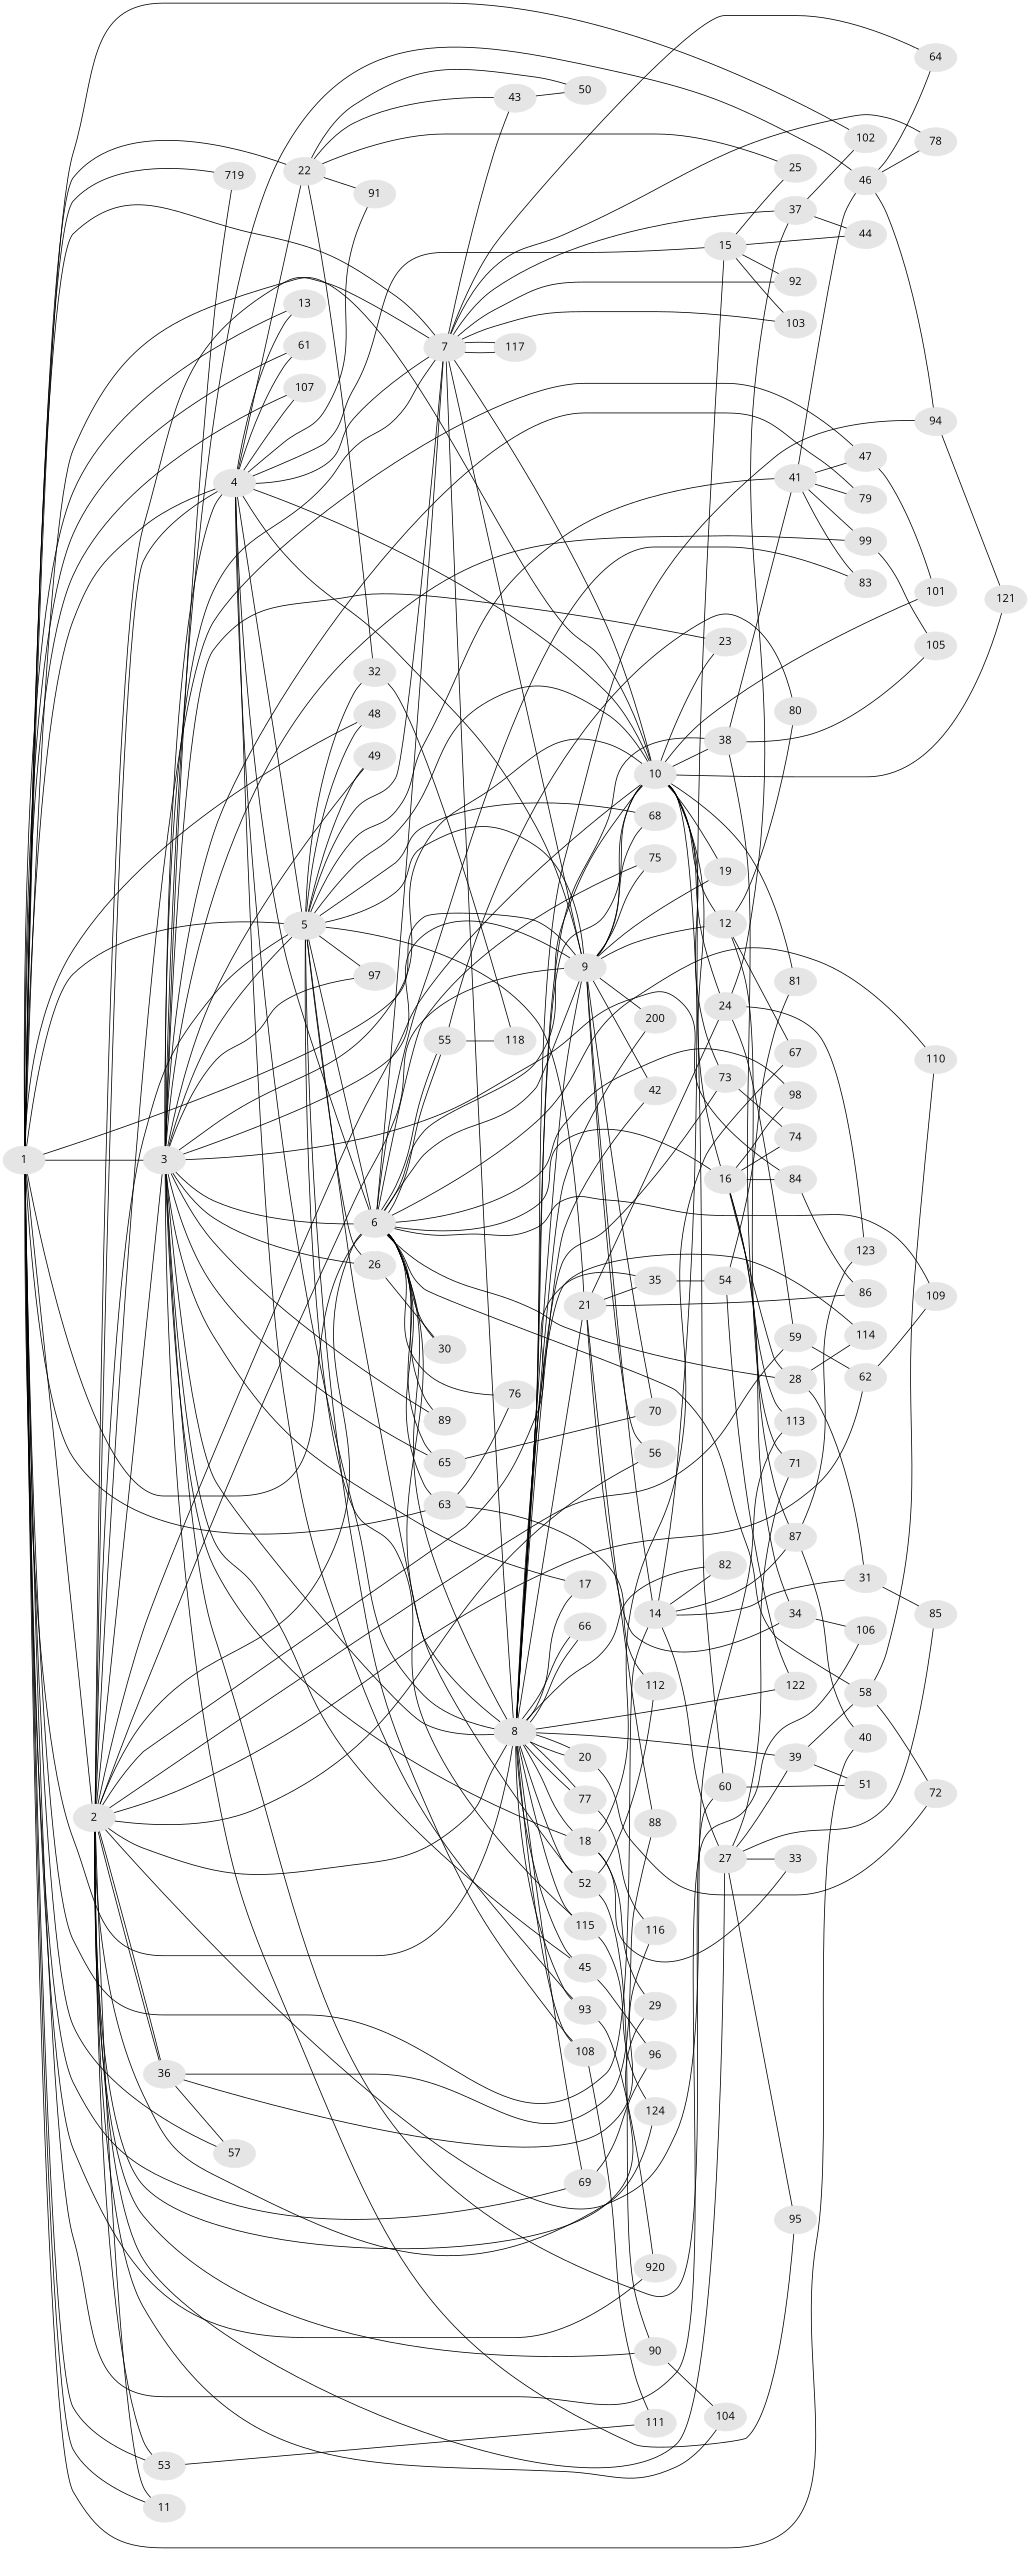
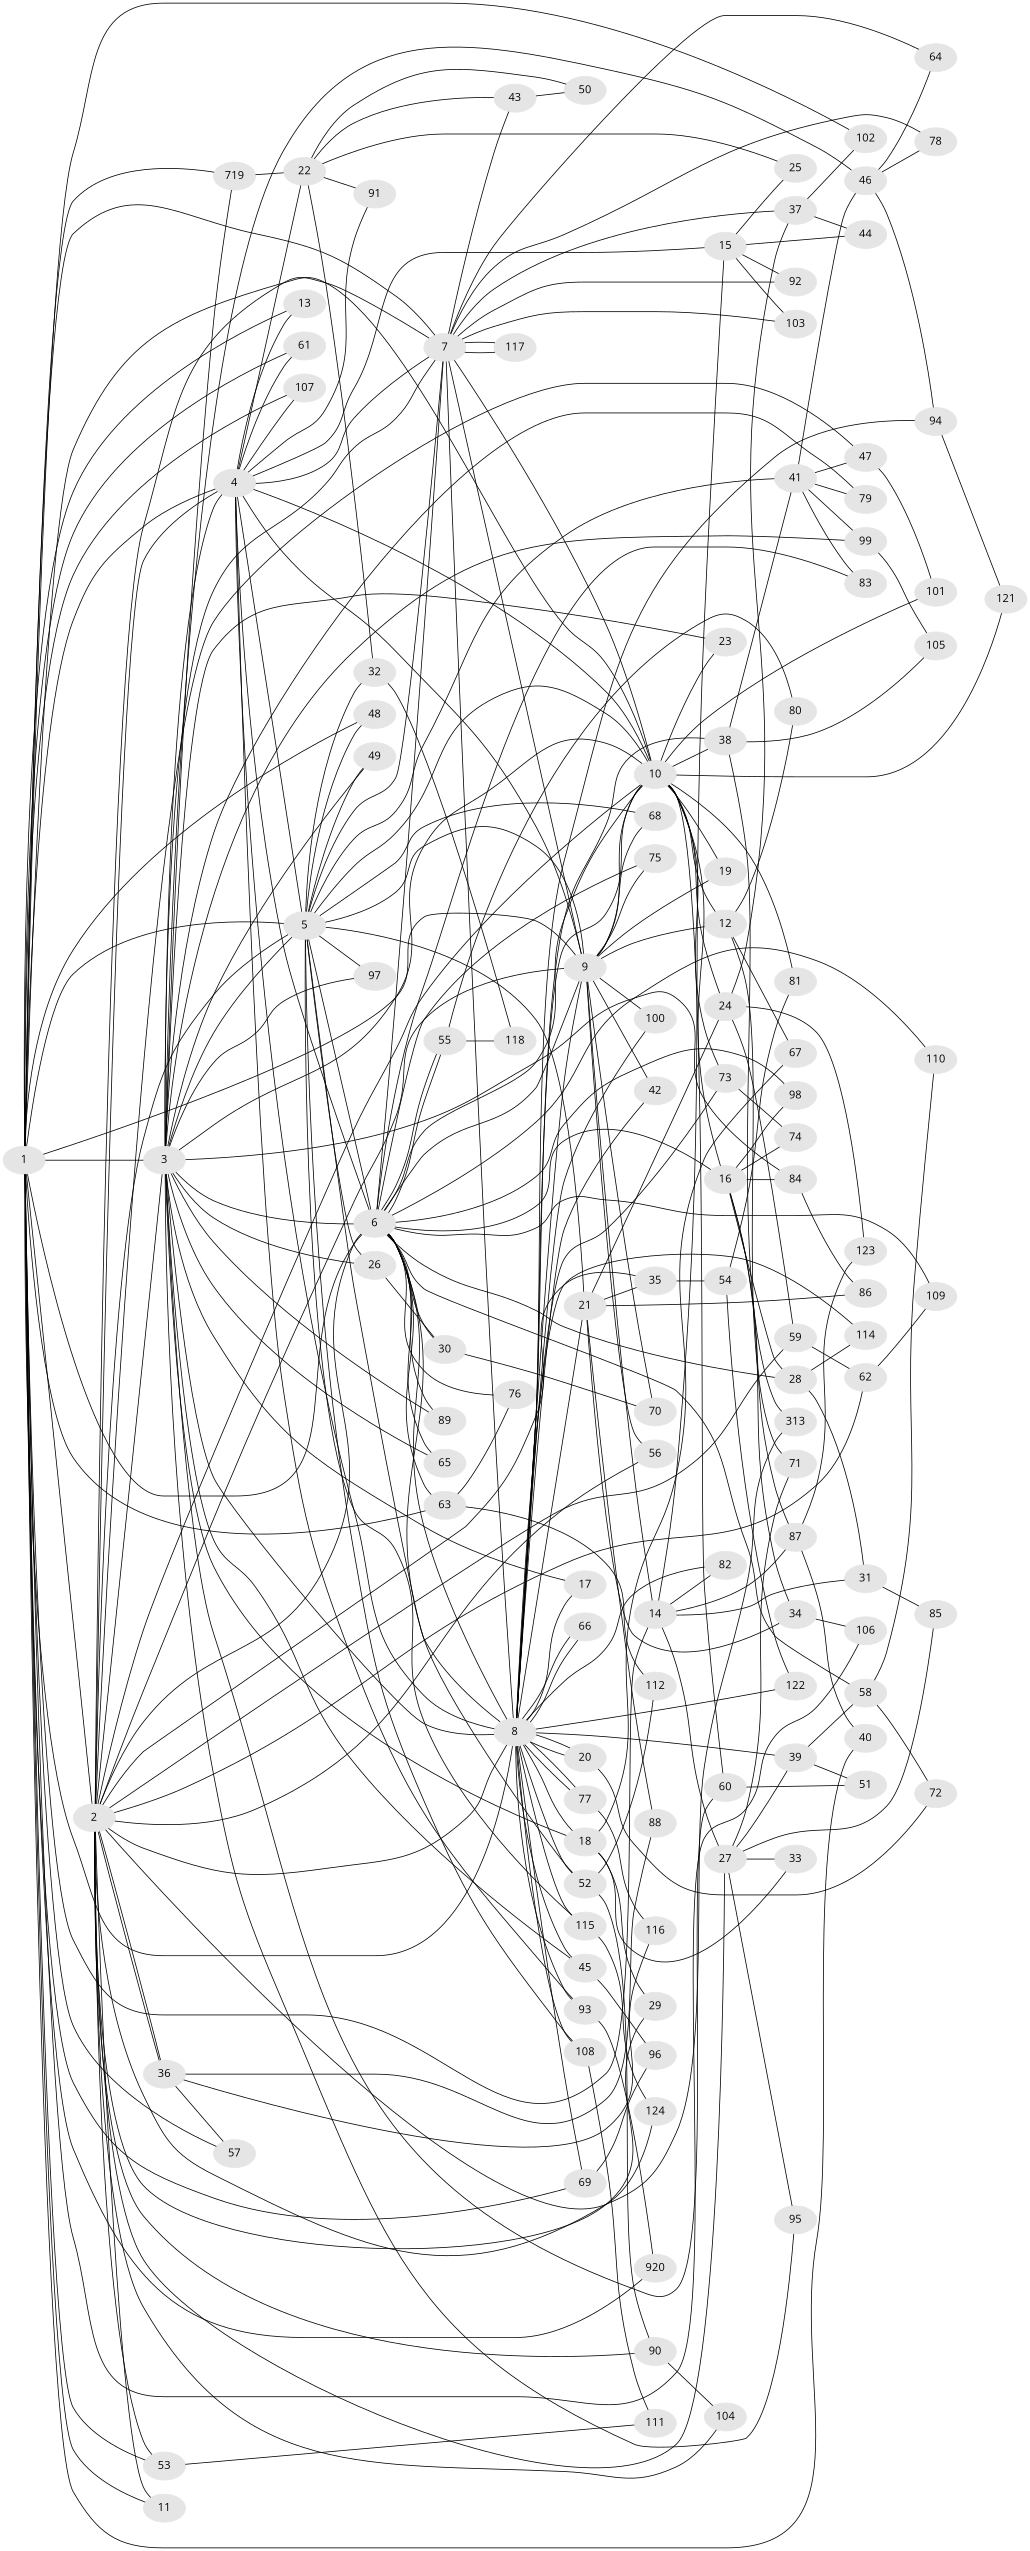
(41, 548) -> (270, 174)
(409, 1006) -> none
(655, 1019) -> (655, 1019)
(796, 1422) -> (796, 1422)
(550, 1438) -> (551, 1378)
